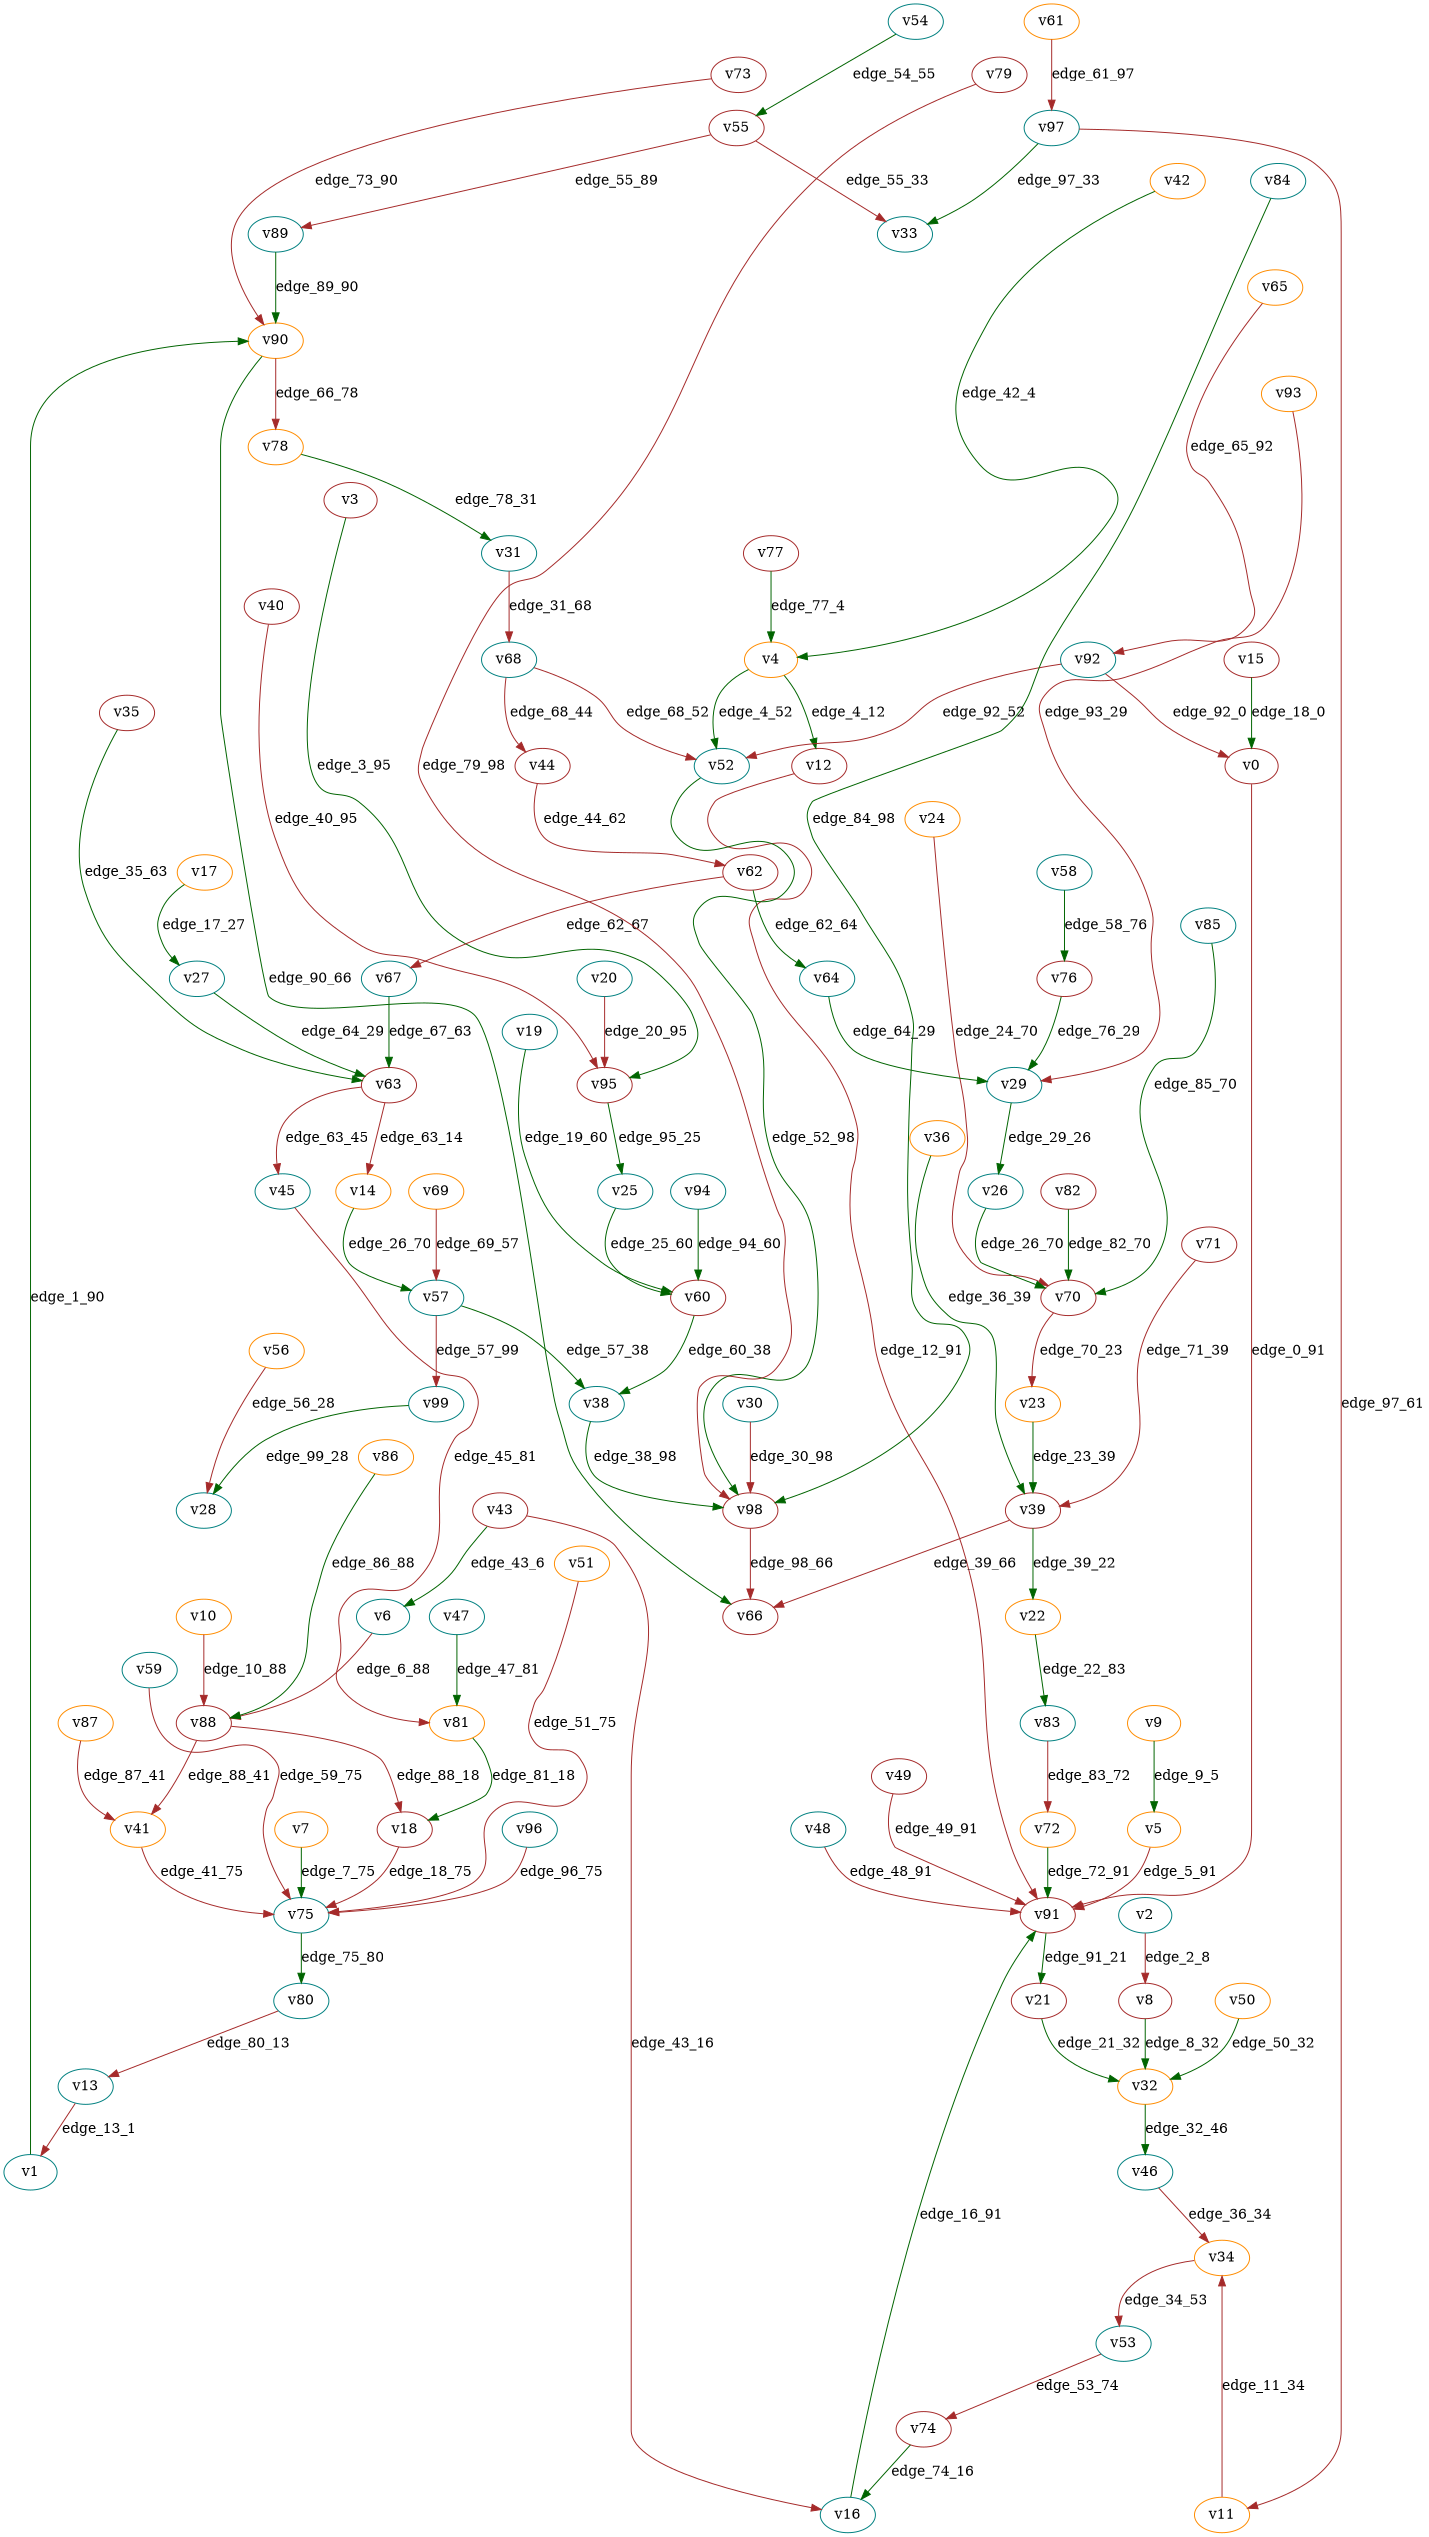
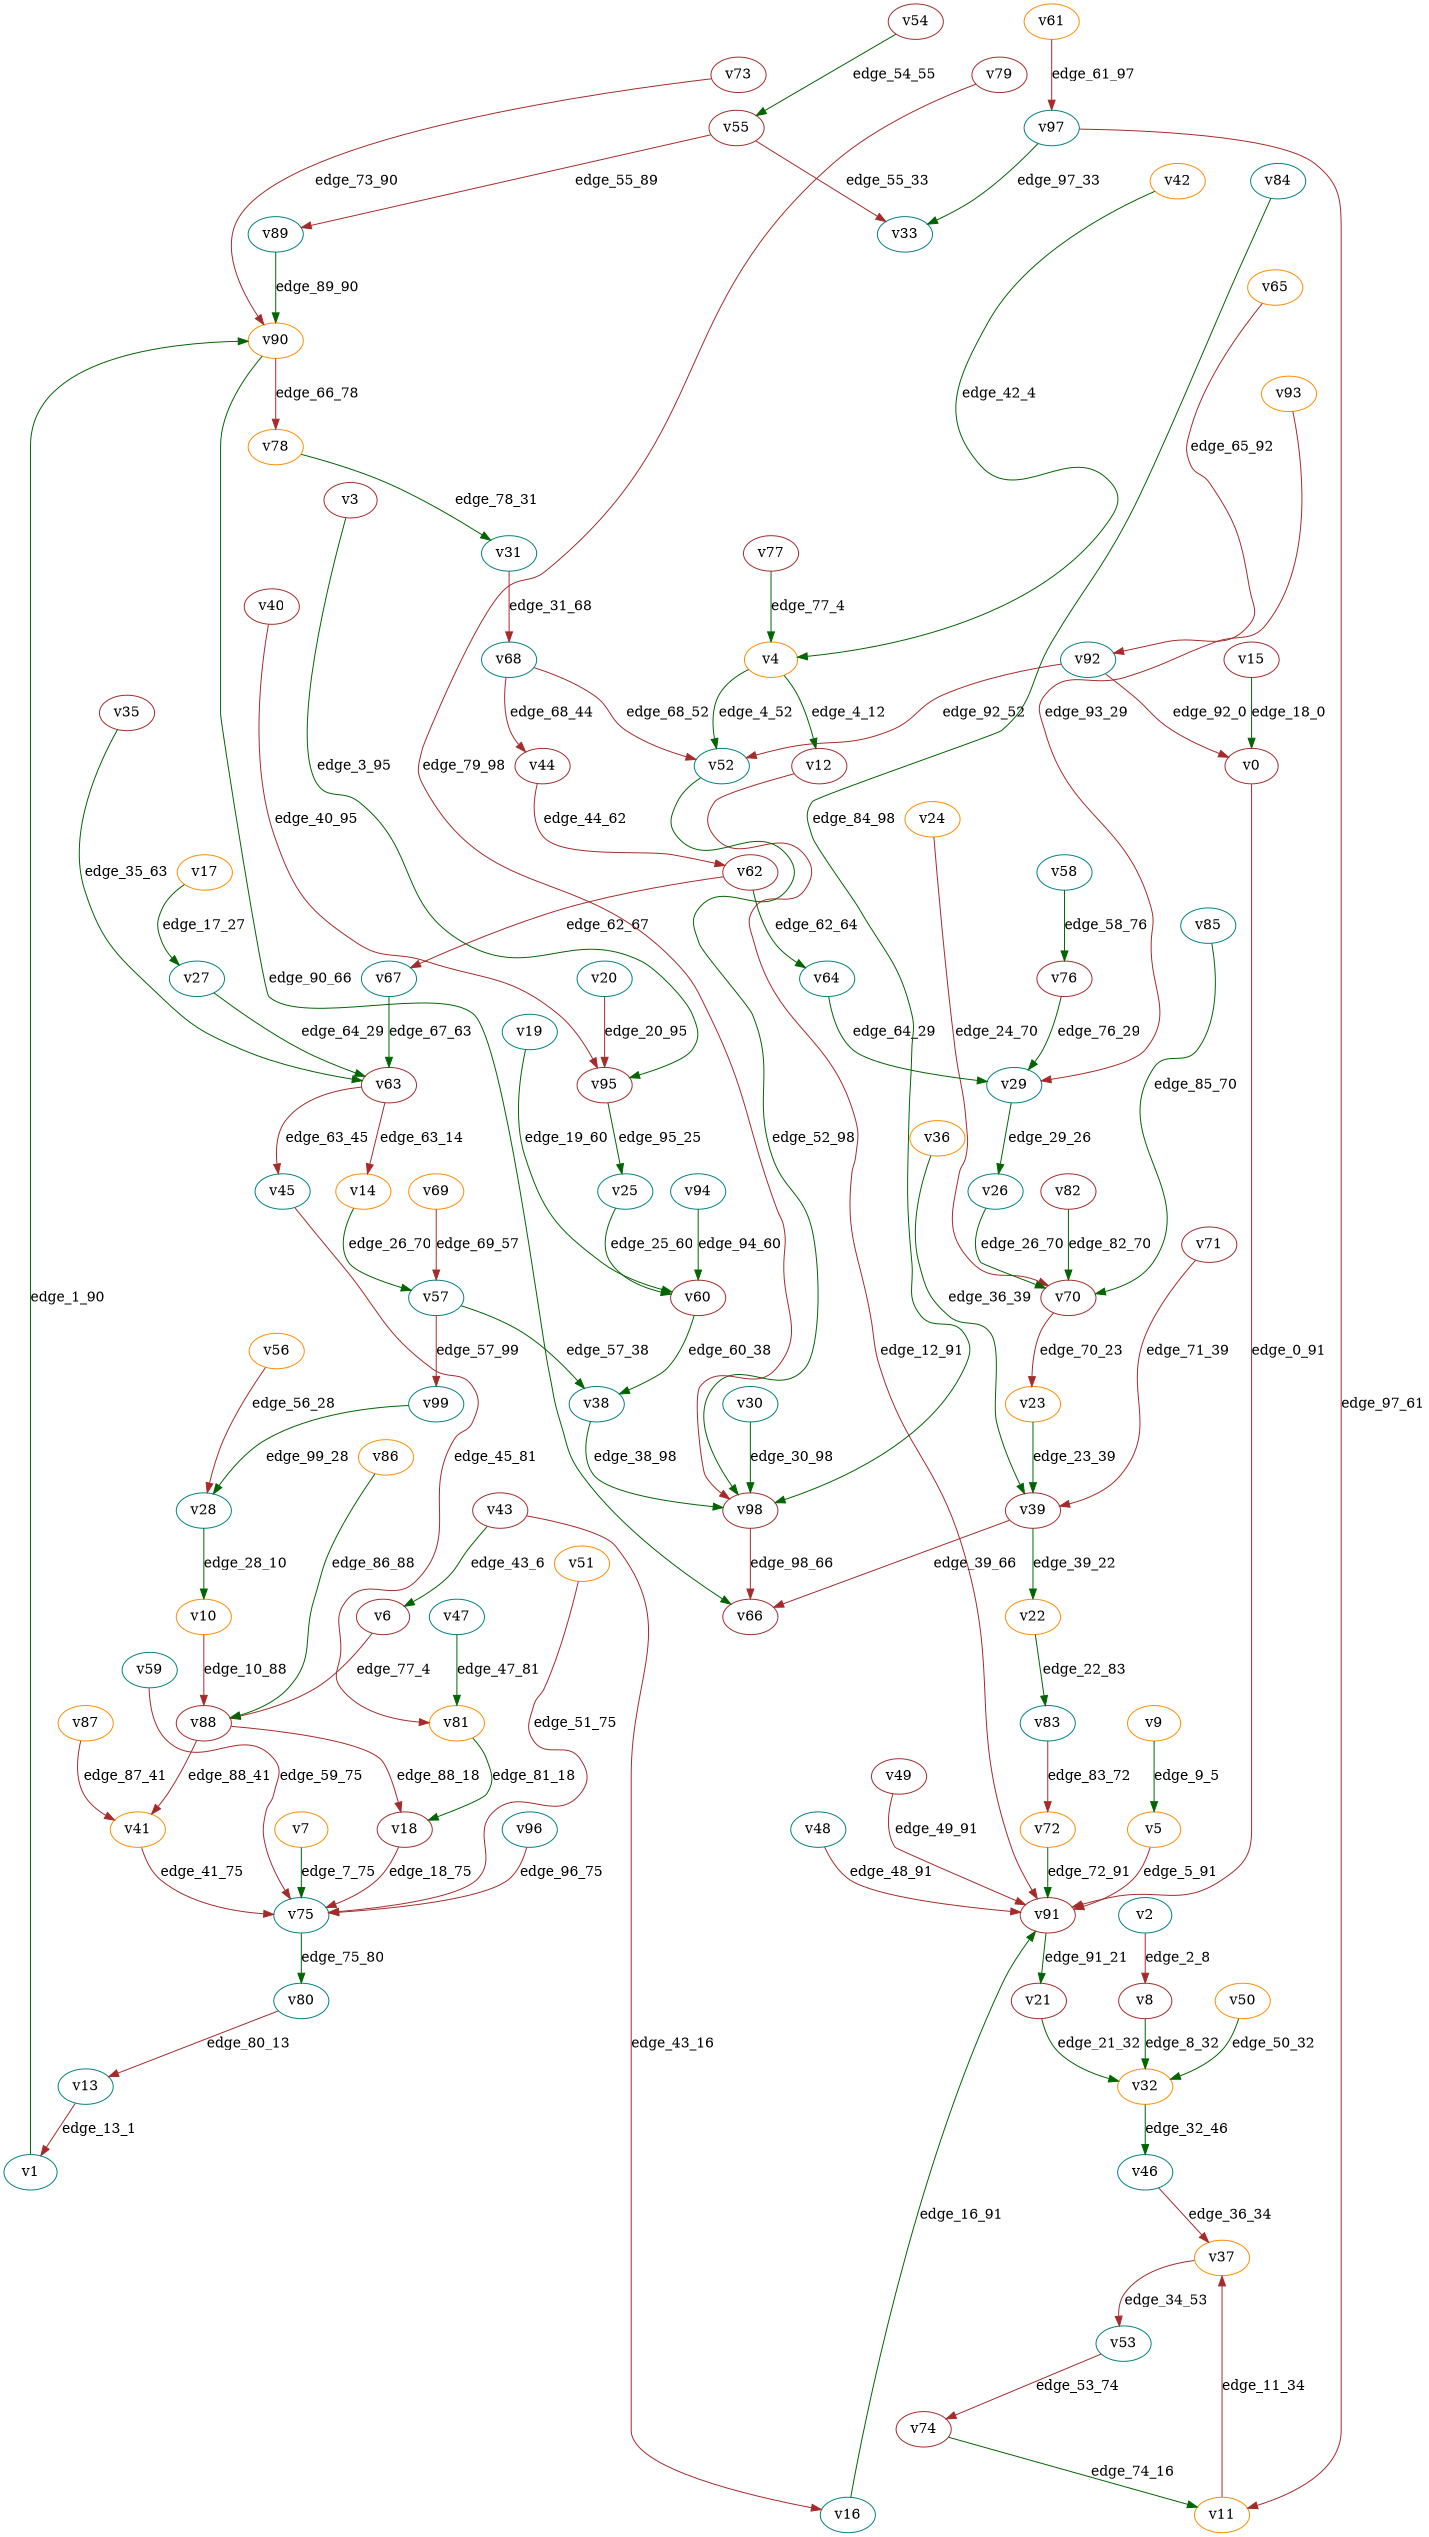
(916, 22) -> (916, 22)
(750, 1452) -> (750, 1452)
none -> (204, 1559)
(383, 1617) -> (383, 1617)
(394, 1670) -> (394, 1670)
(1222, 2258) -> (1222, 2258)
(889, 2468) -> (1068, 2471)
